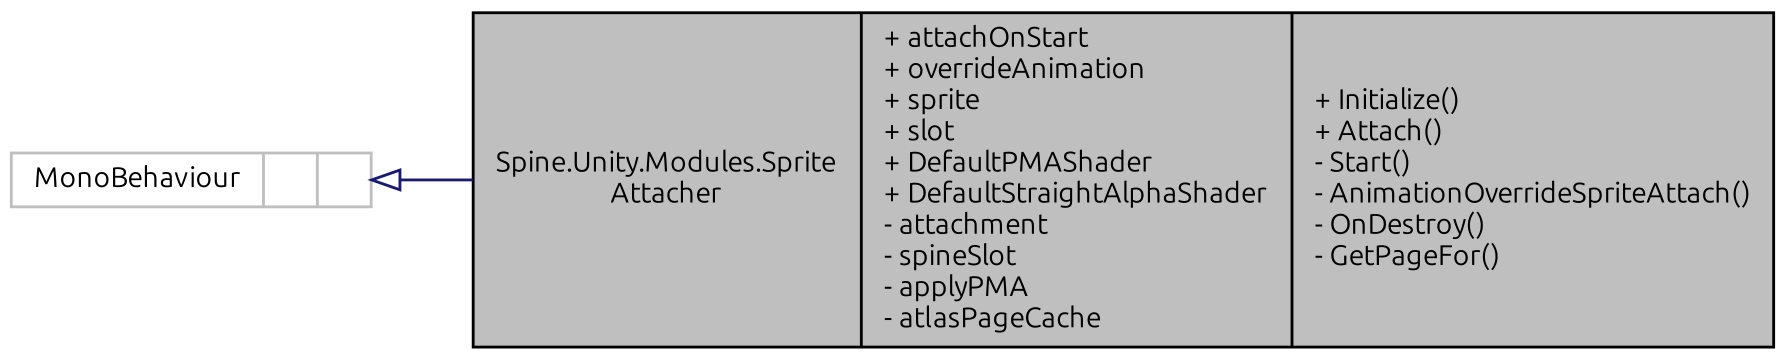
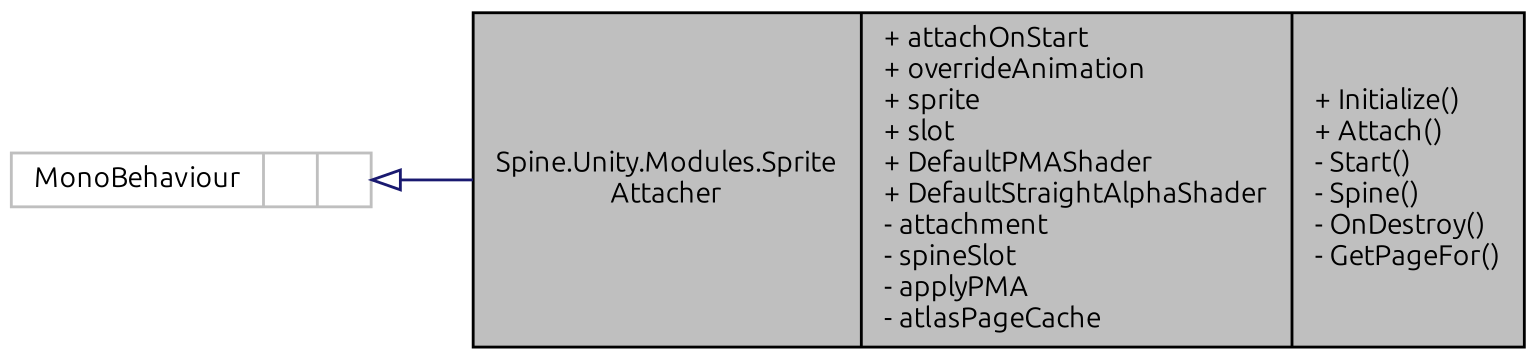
(1533, 194) -> (1367, 194)
